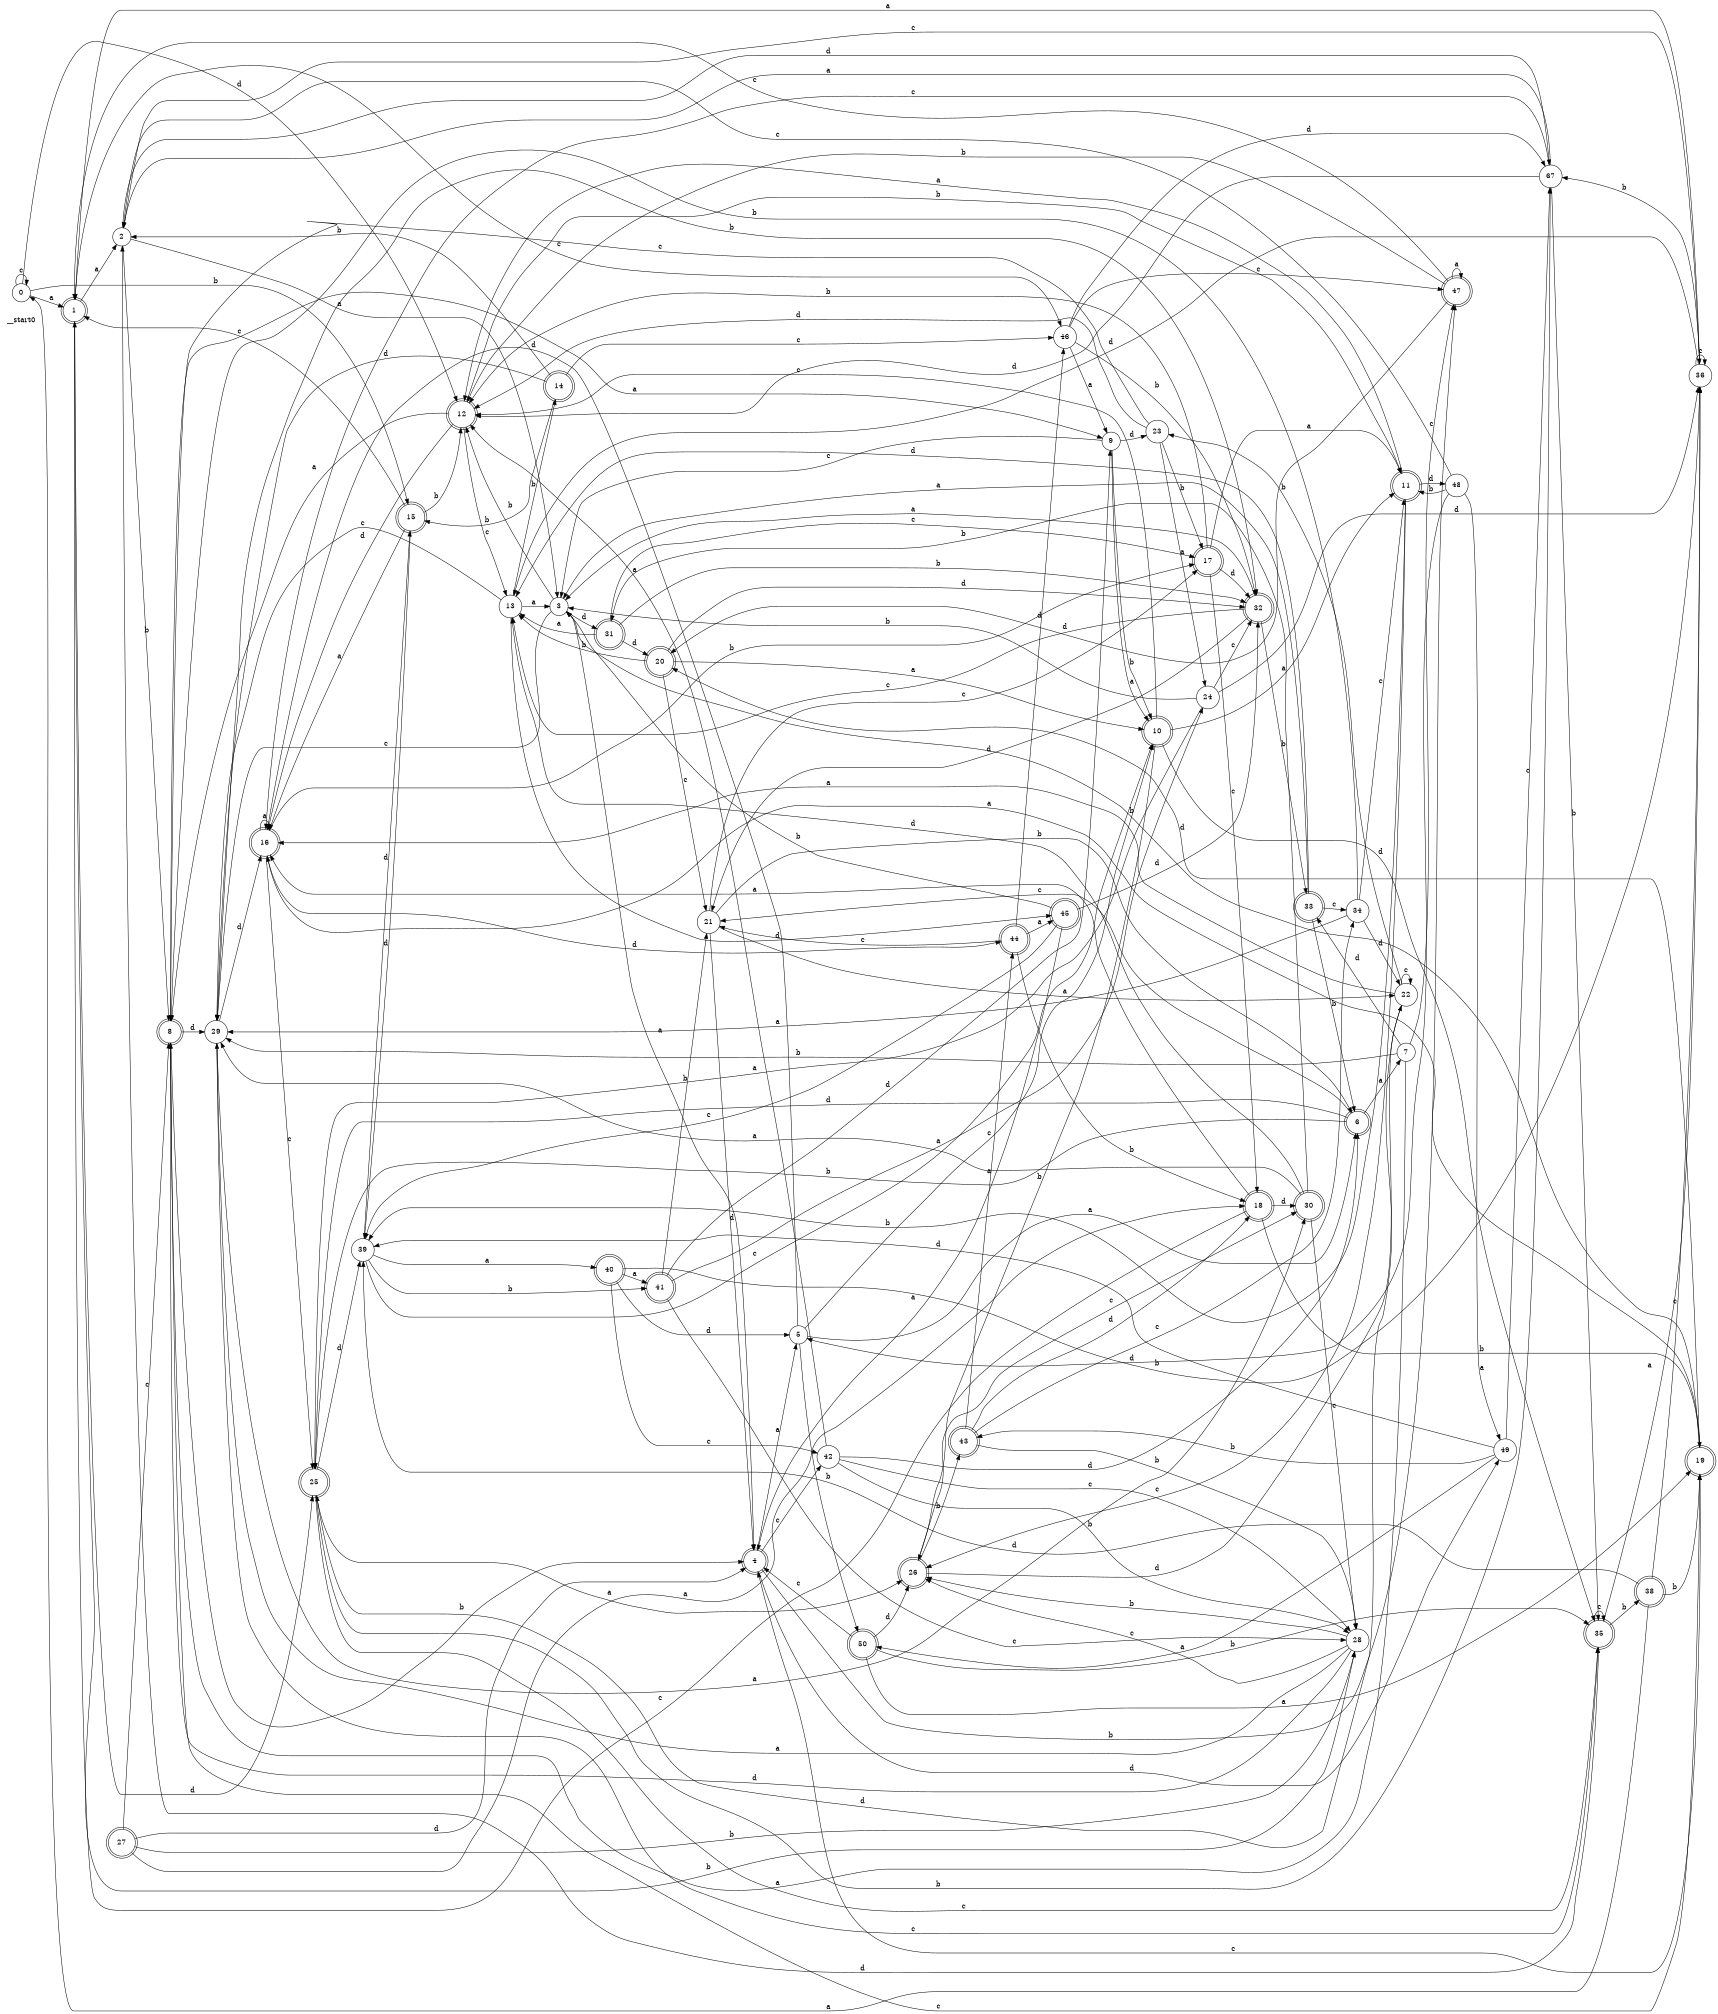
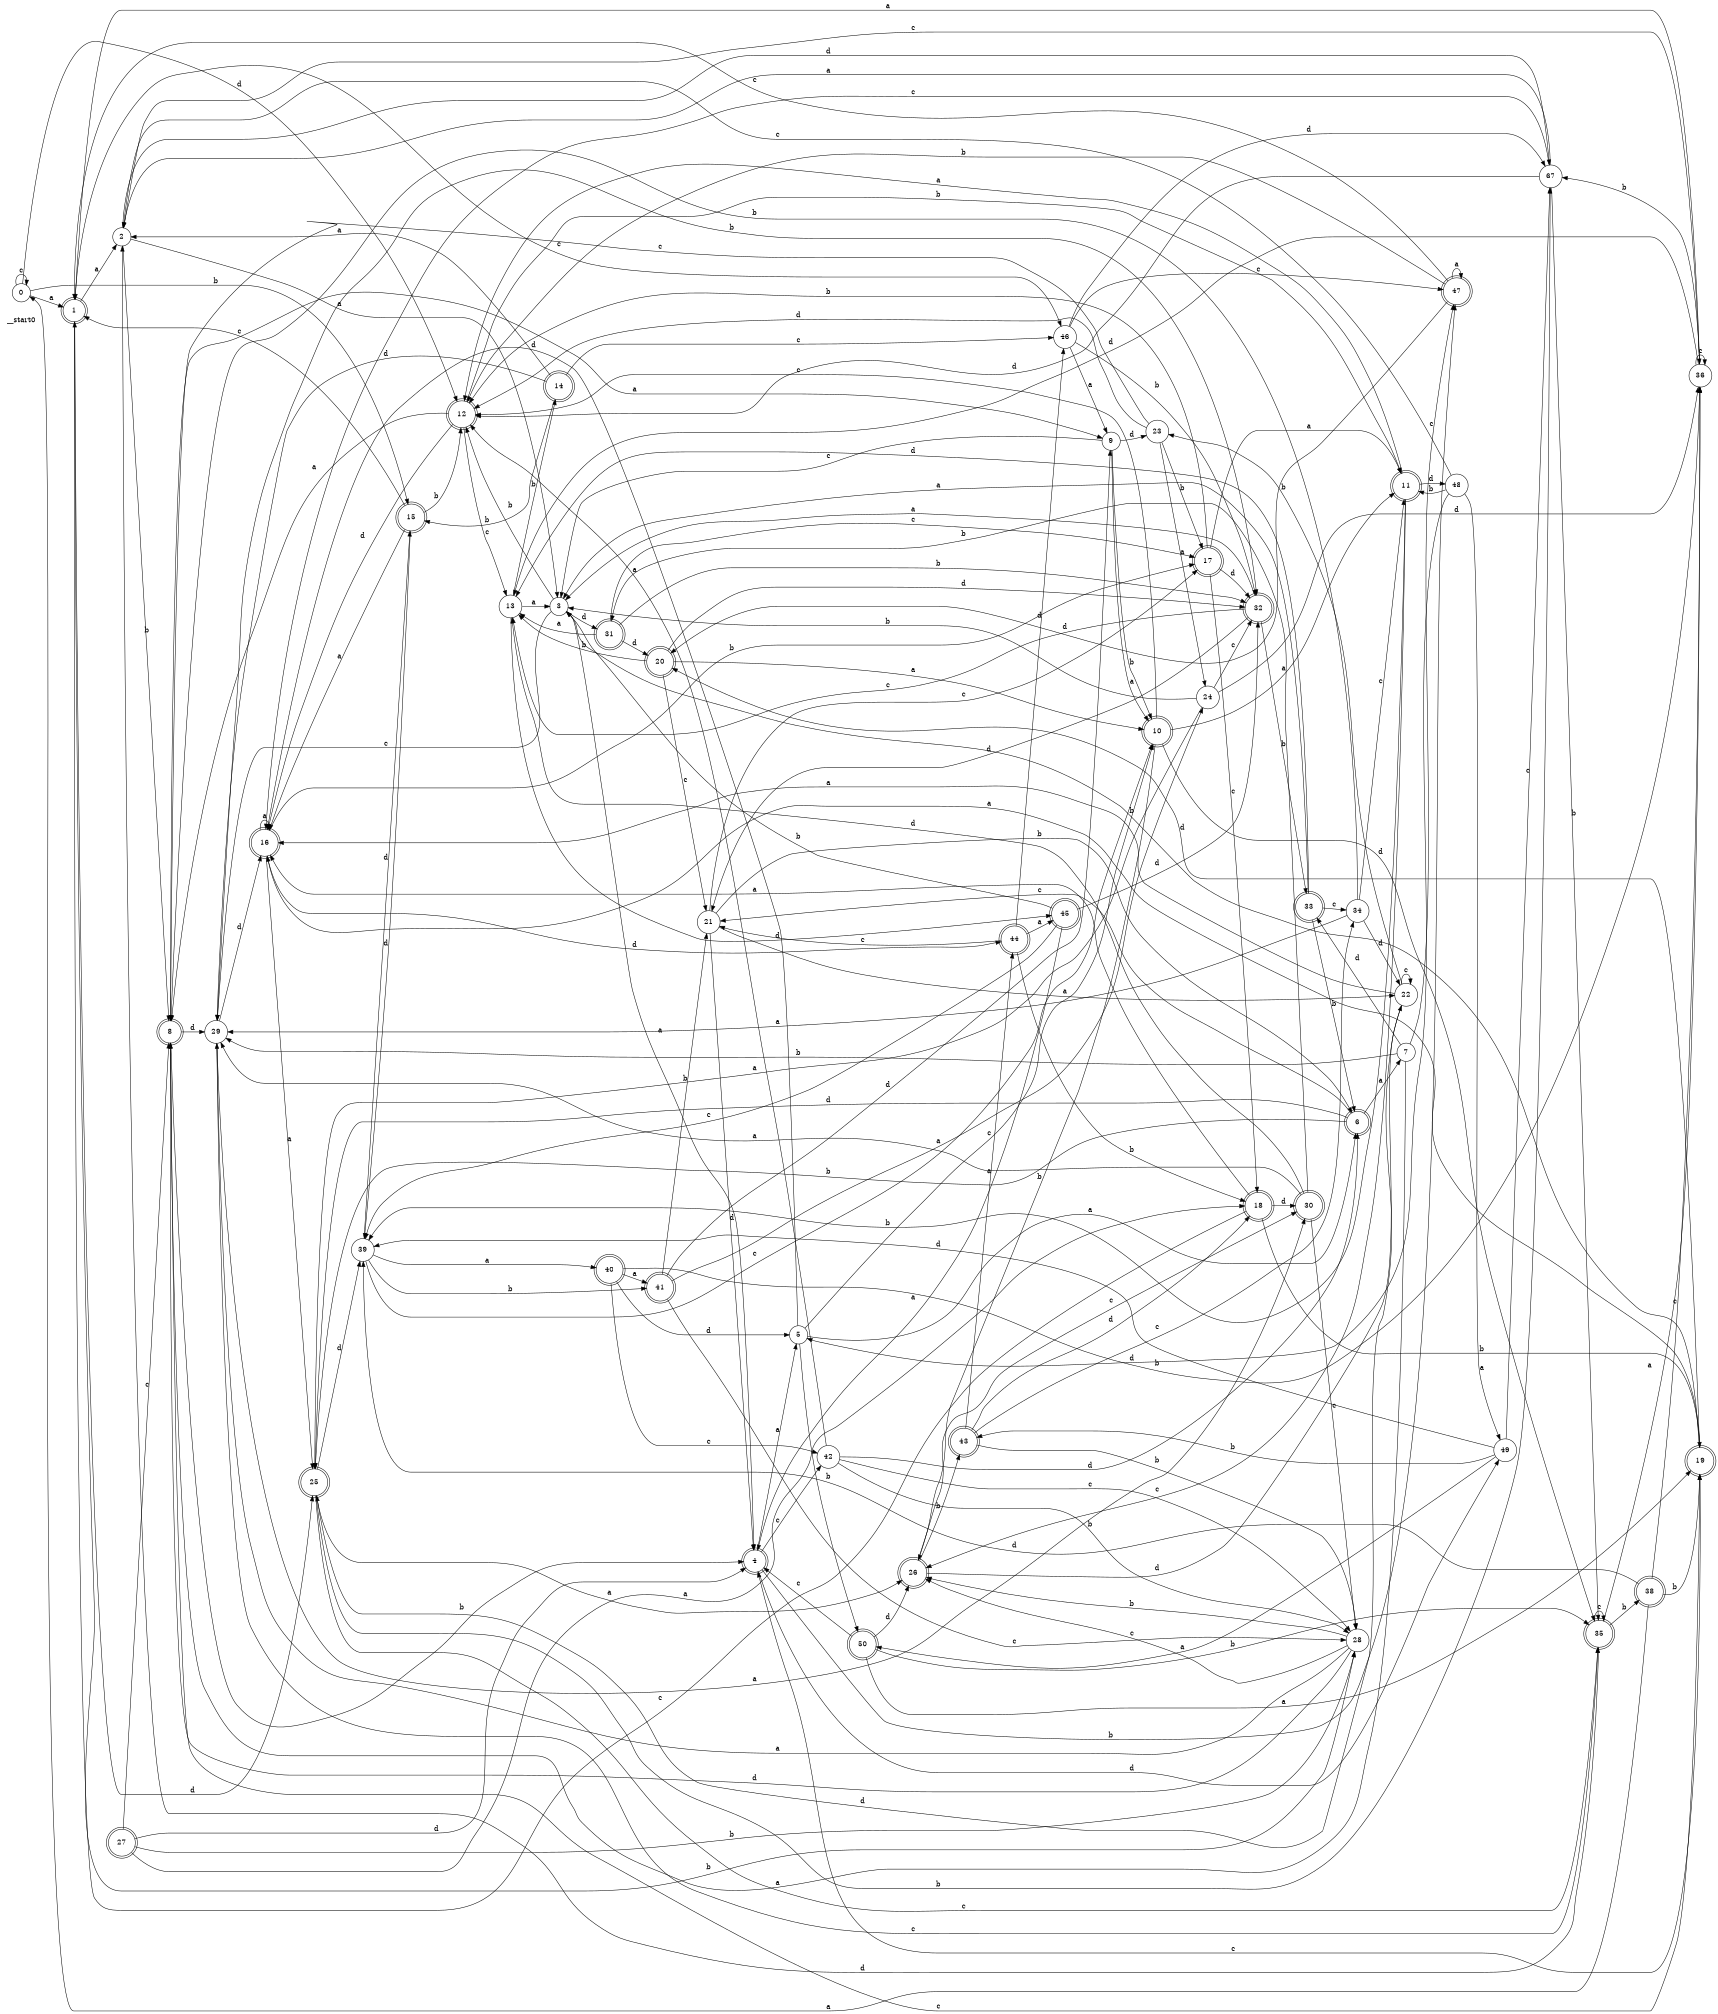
(340, 231) -> (340, 231)
(255, 672) -> none
(289, 1139) -> (289, 1139)
